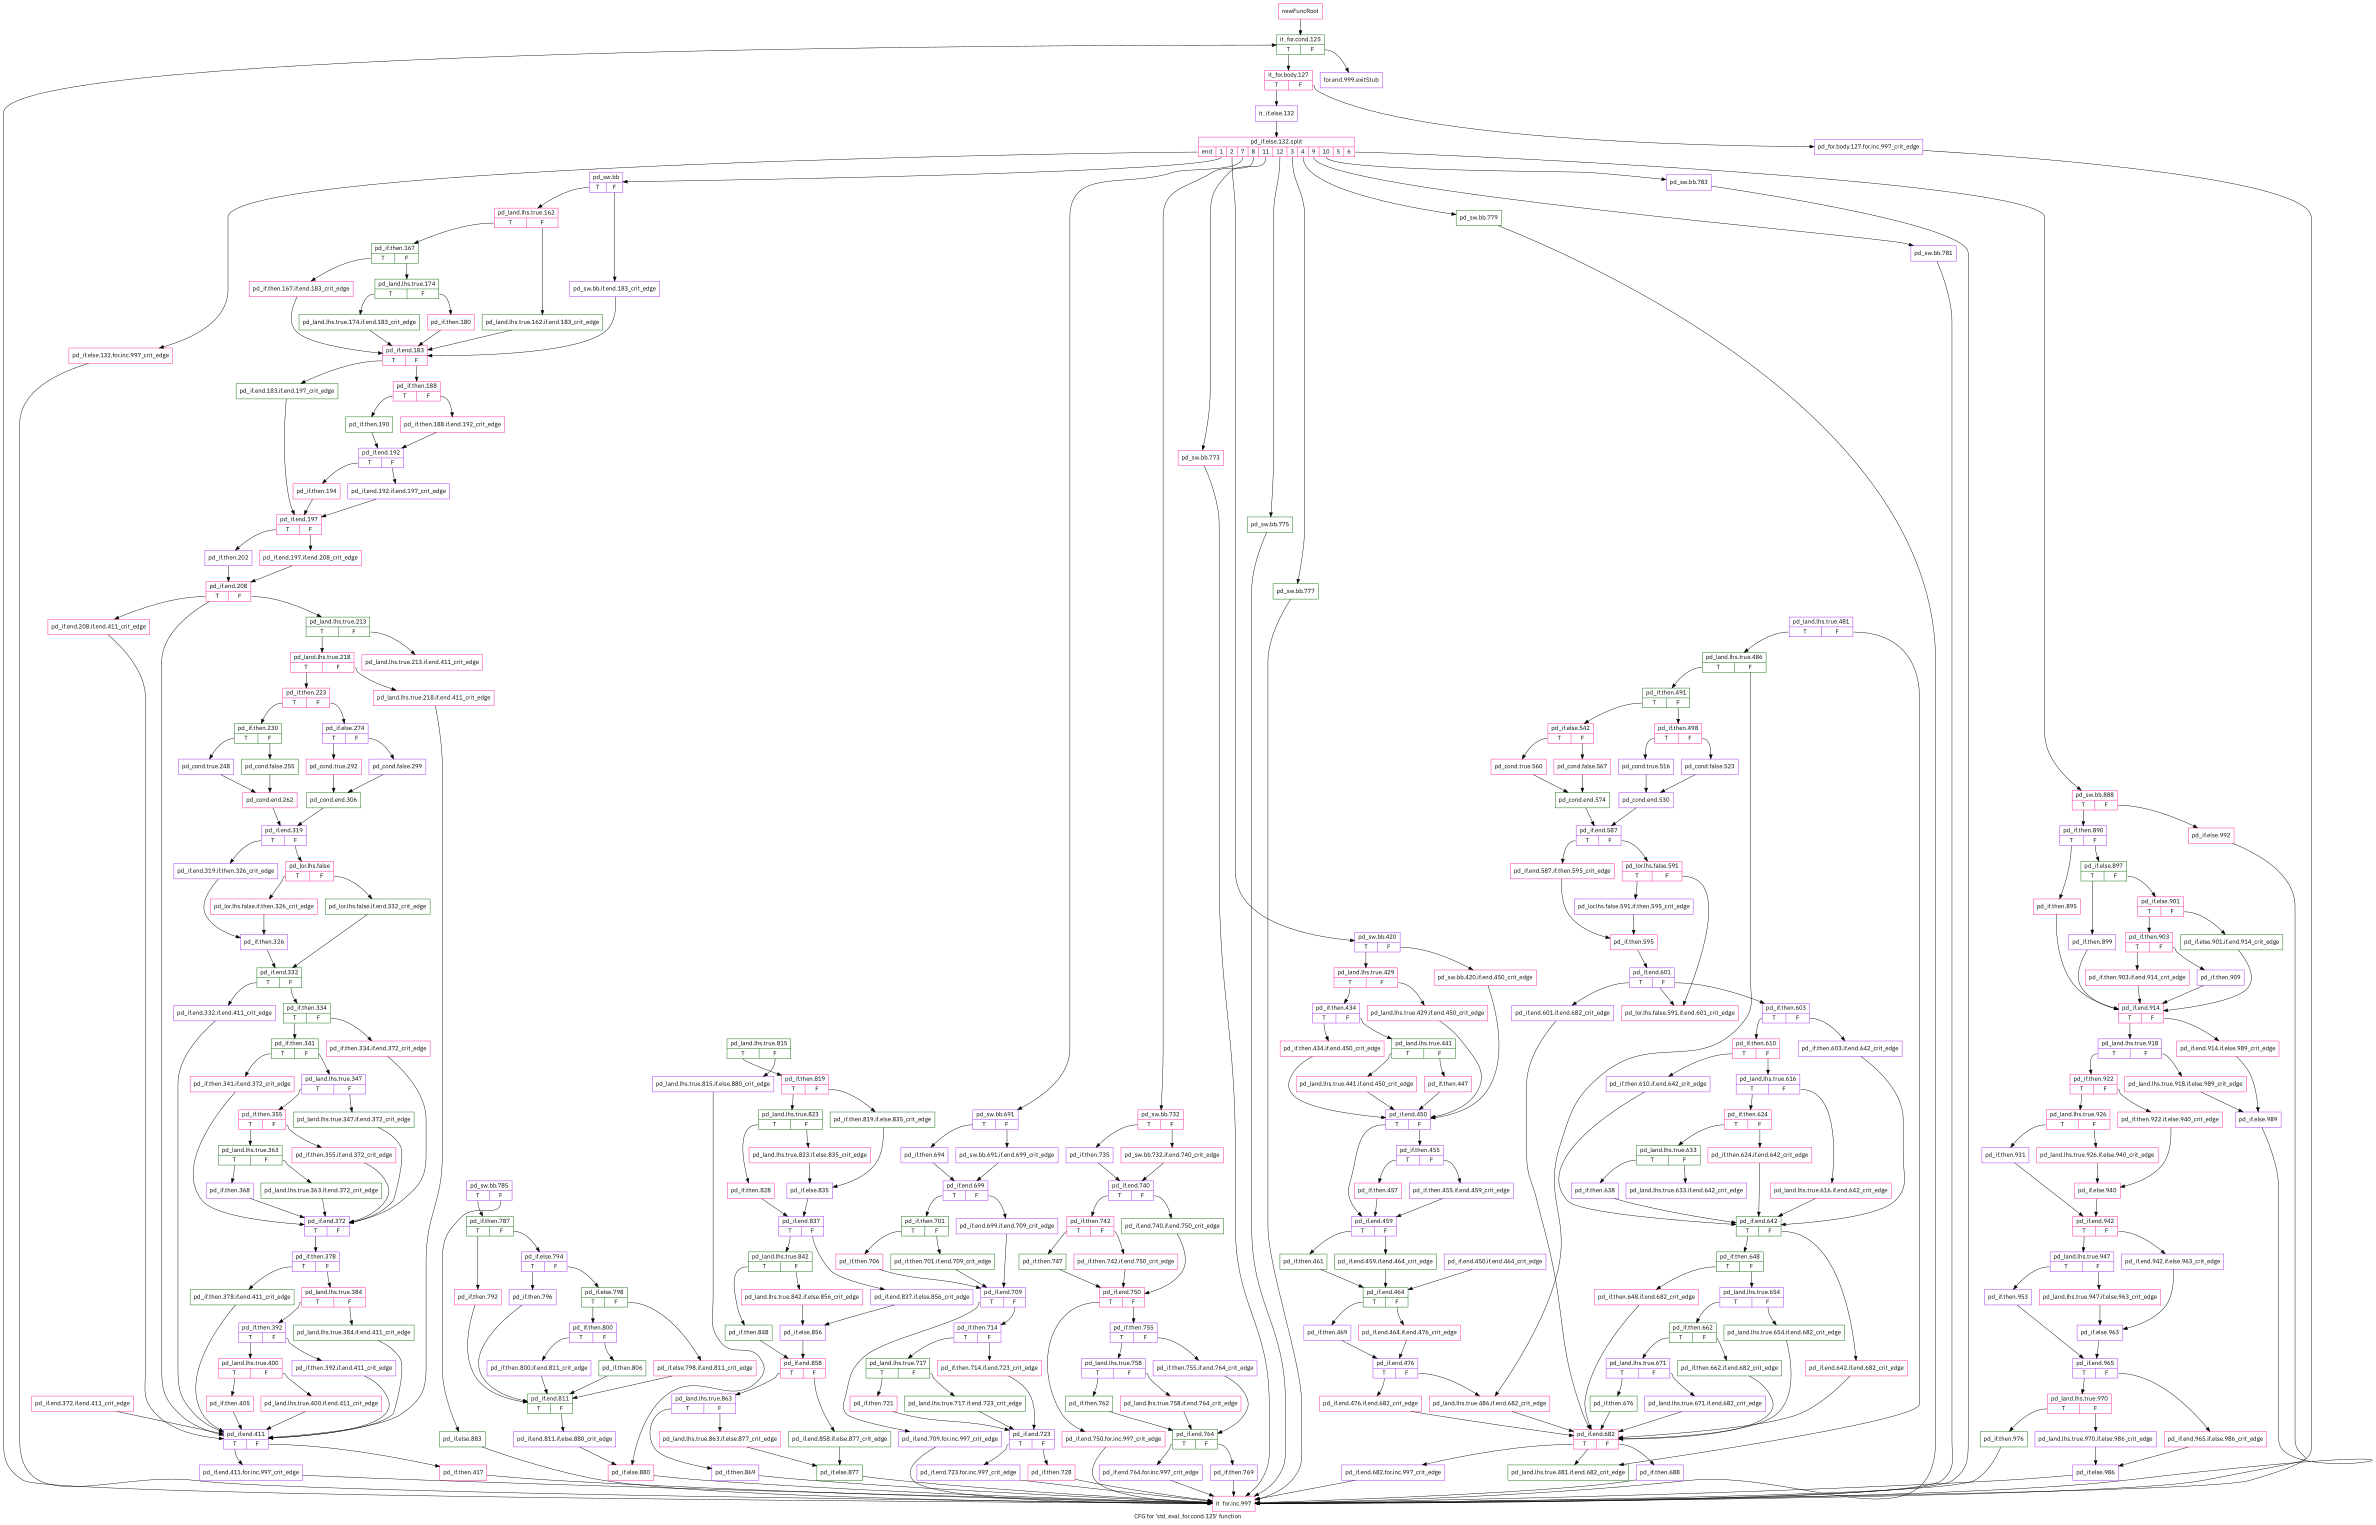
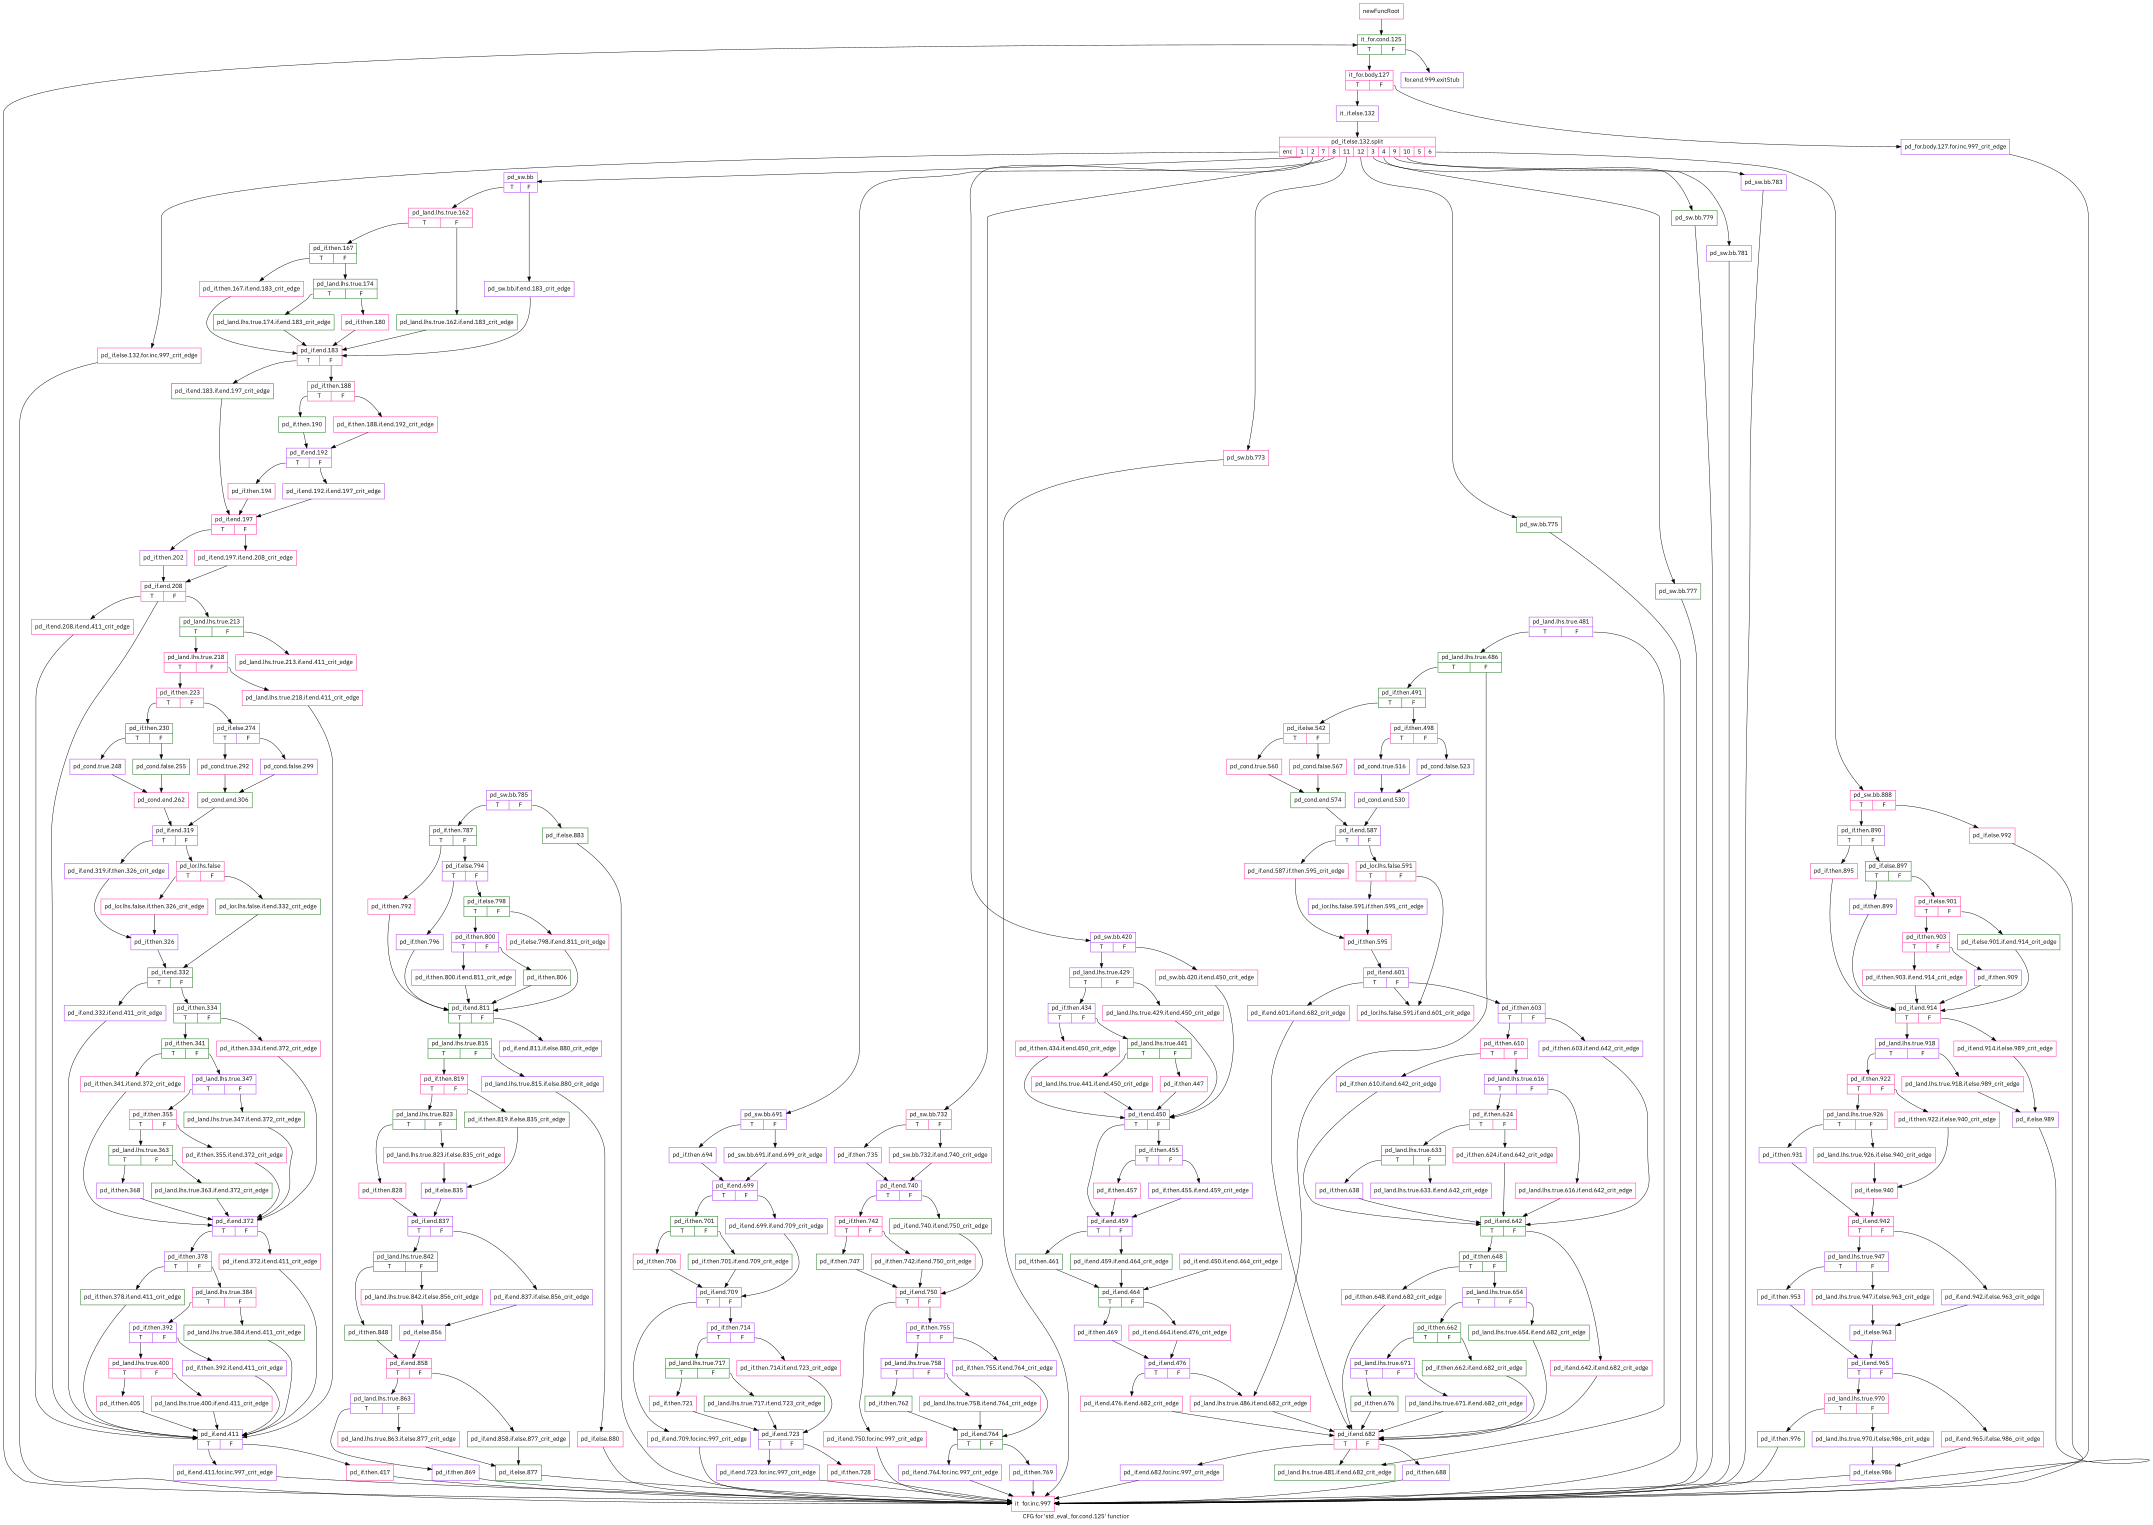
(1366, 978) -> (1102, 978)
none -> (460, 1029)
none -> (267, 1238)
(596, 1455) -> none
